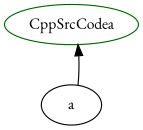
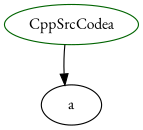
(79, 71) -> (64, 59)
